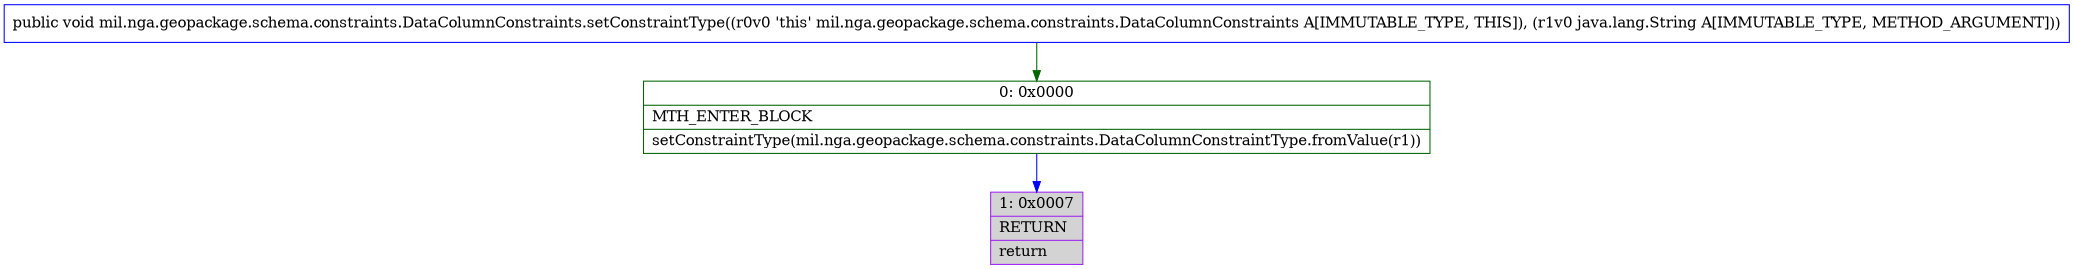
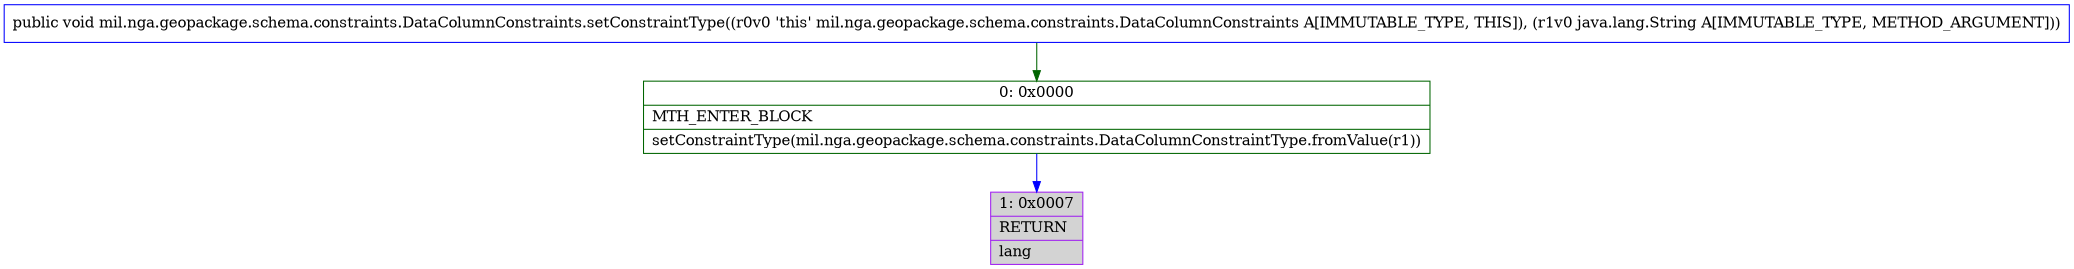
(1023, 252) -> (1015, 252)
